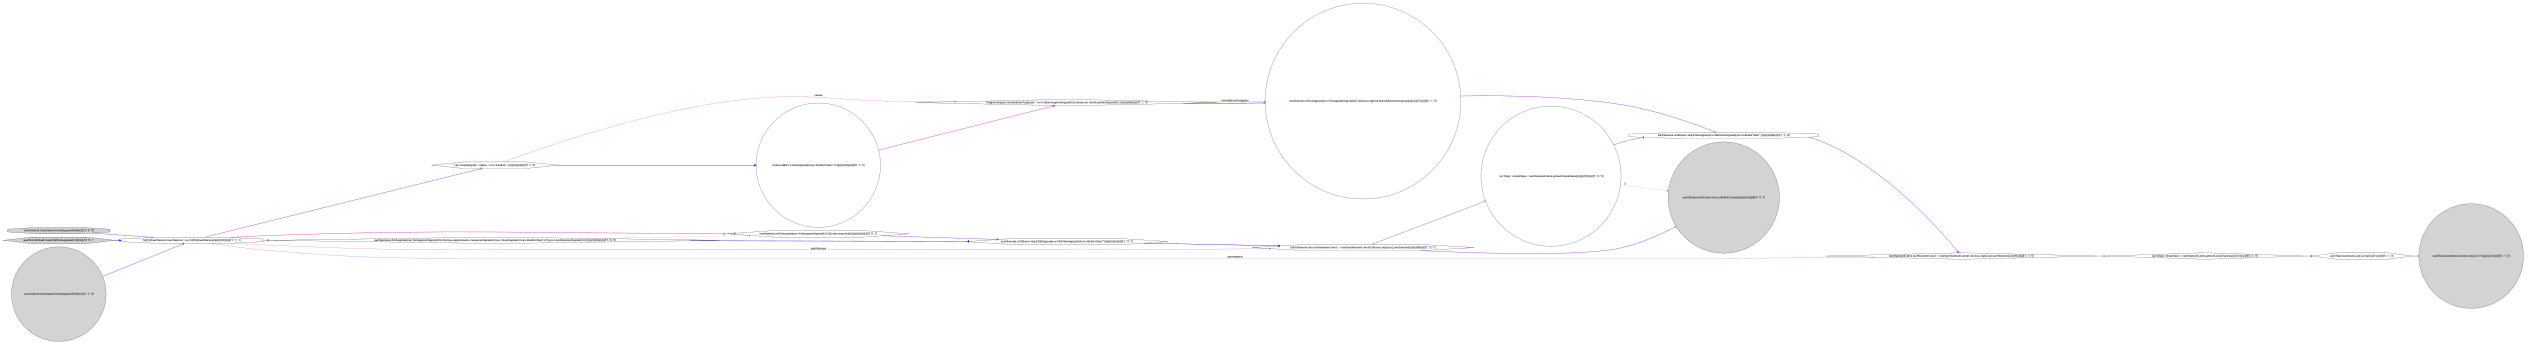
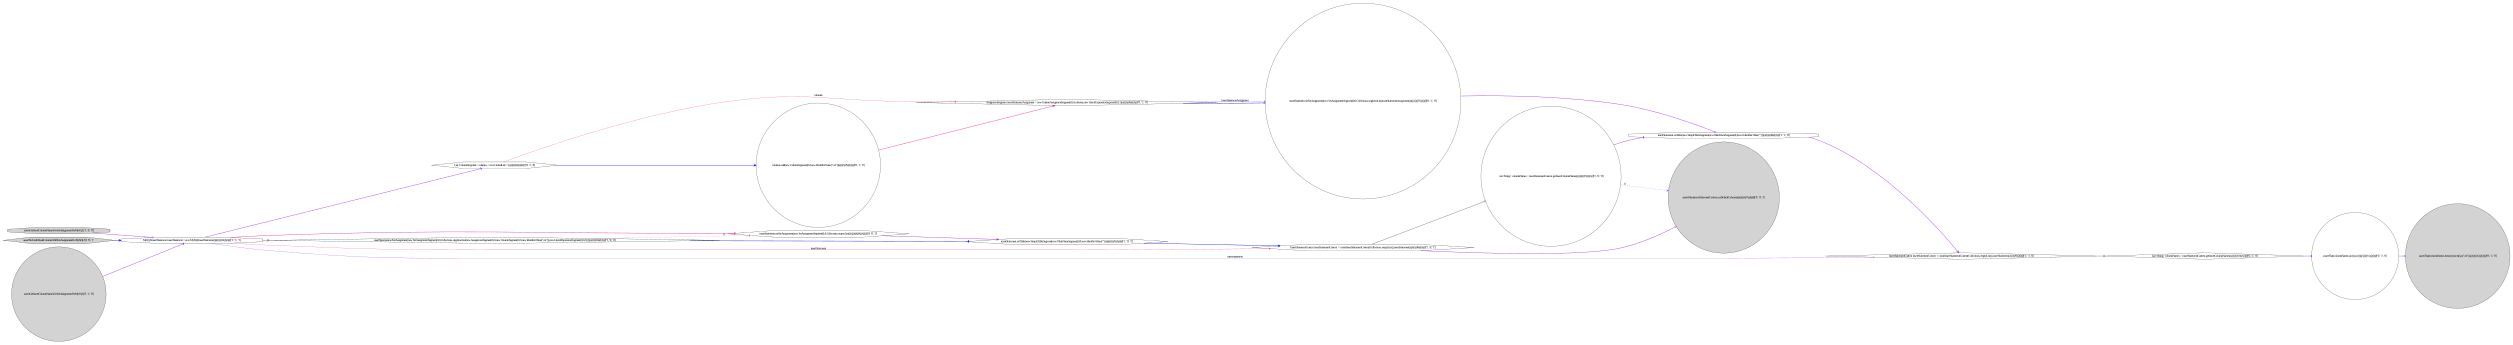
(2362, 256) -> (2355, 256)
